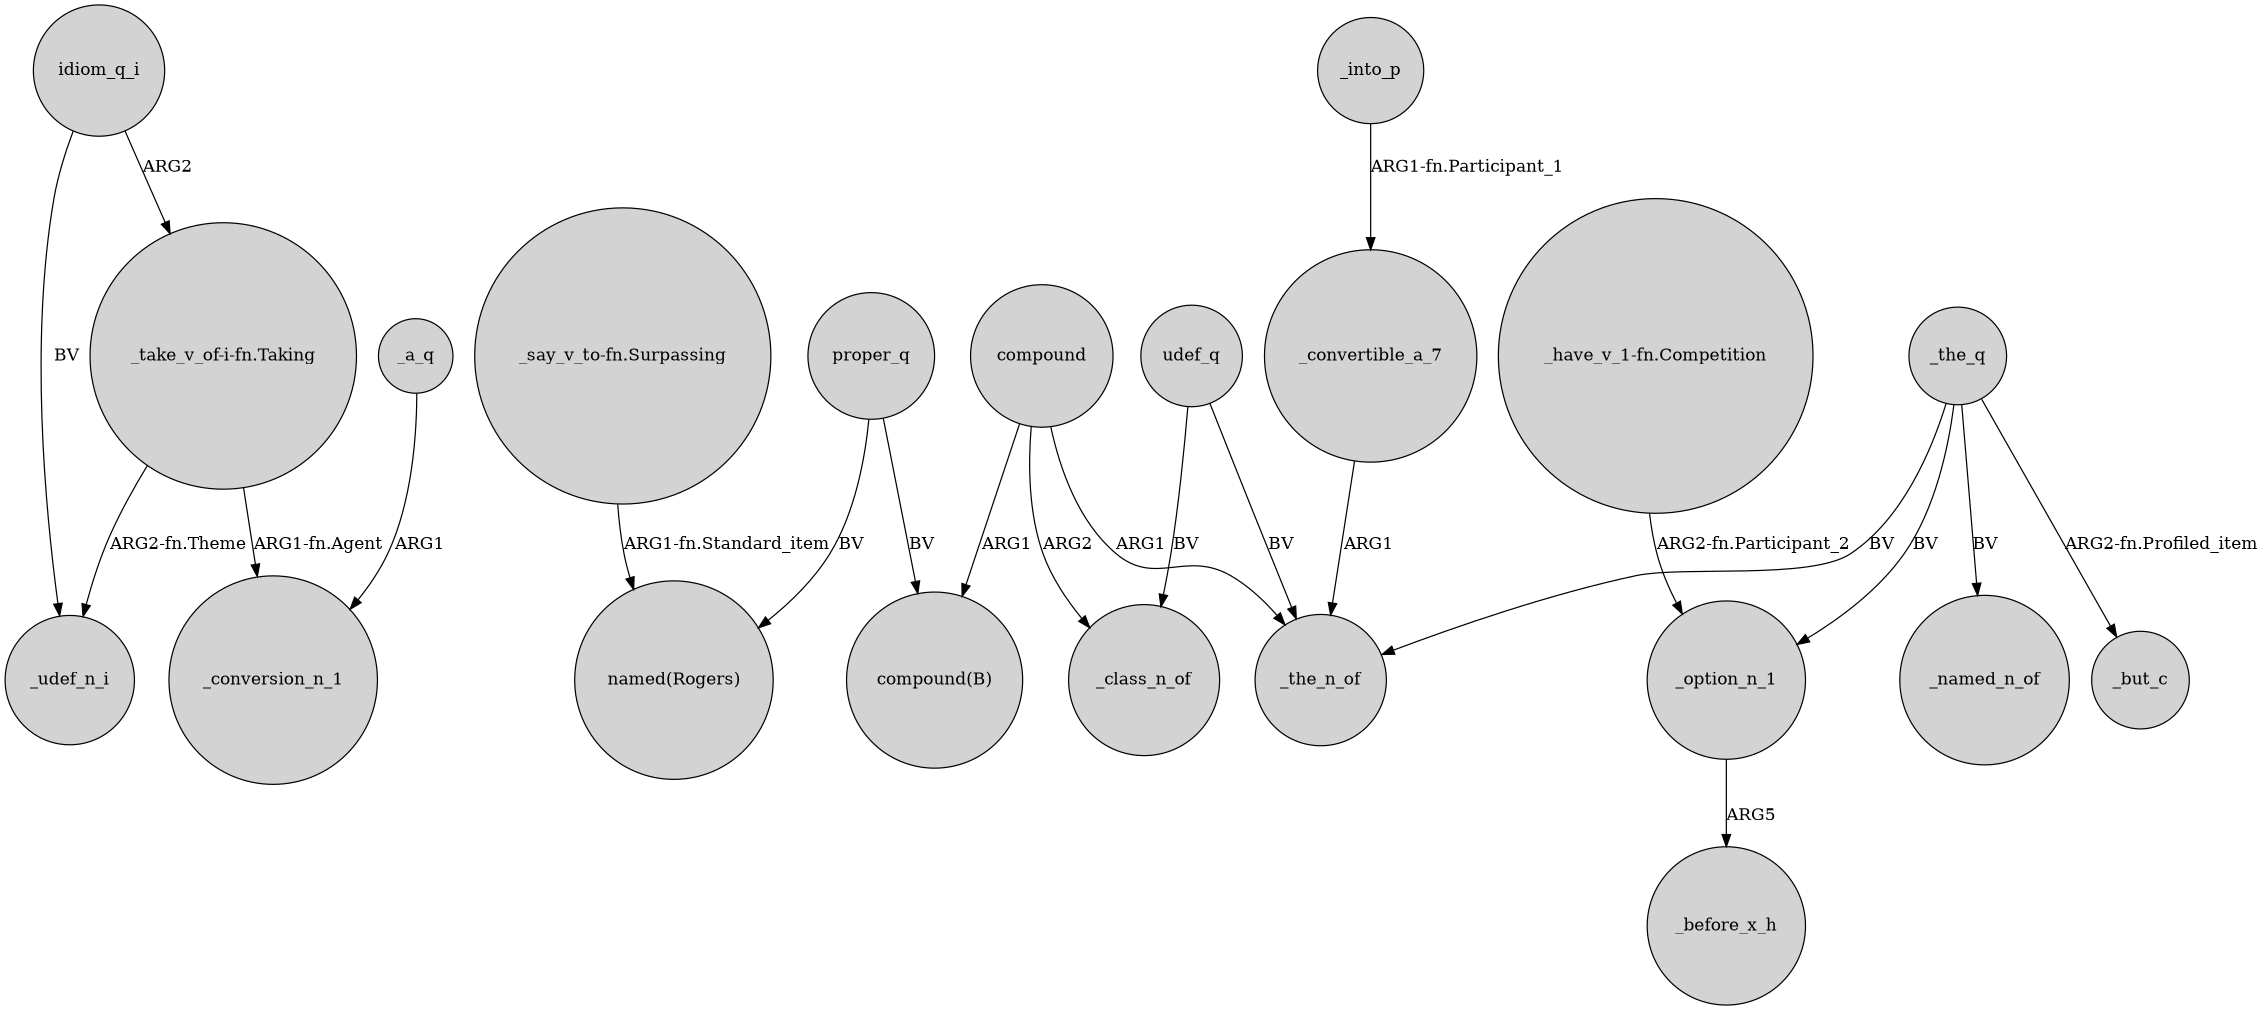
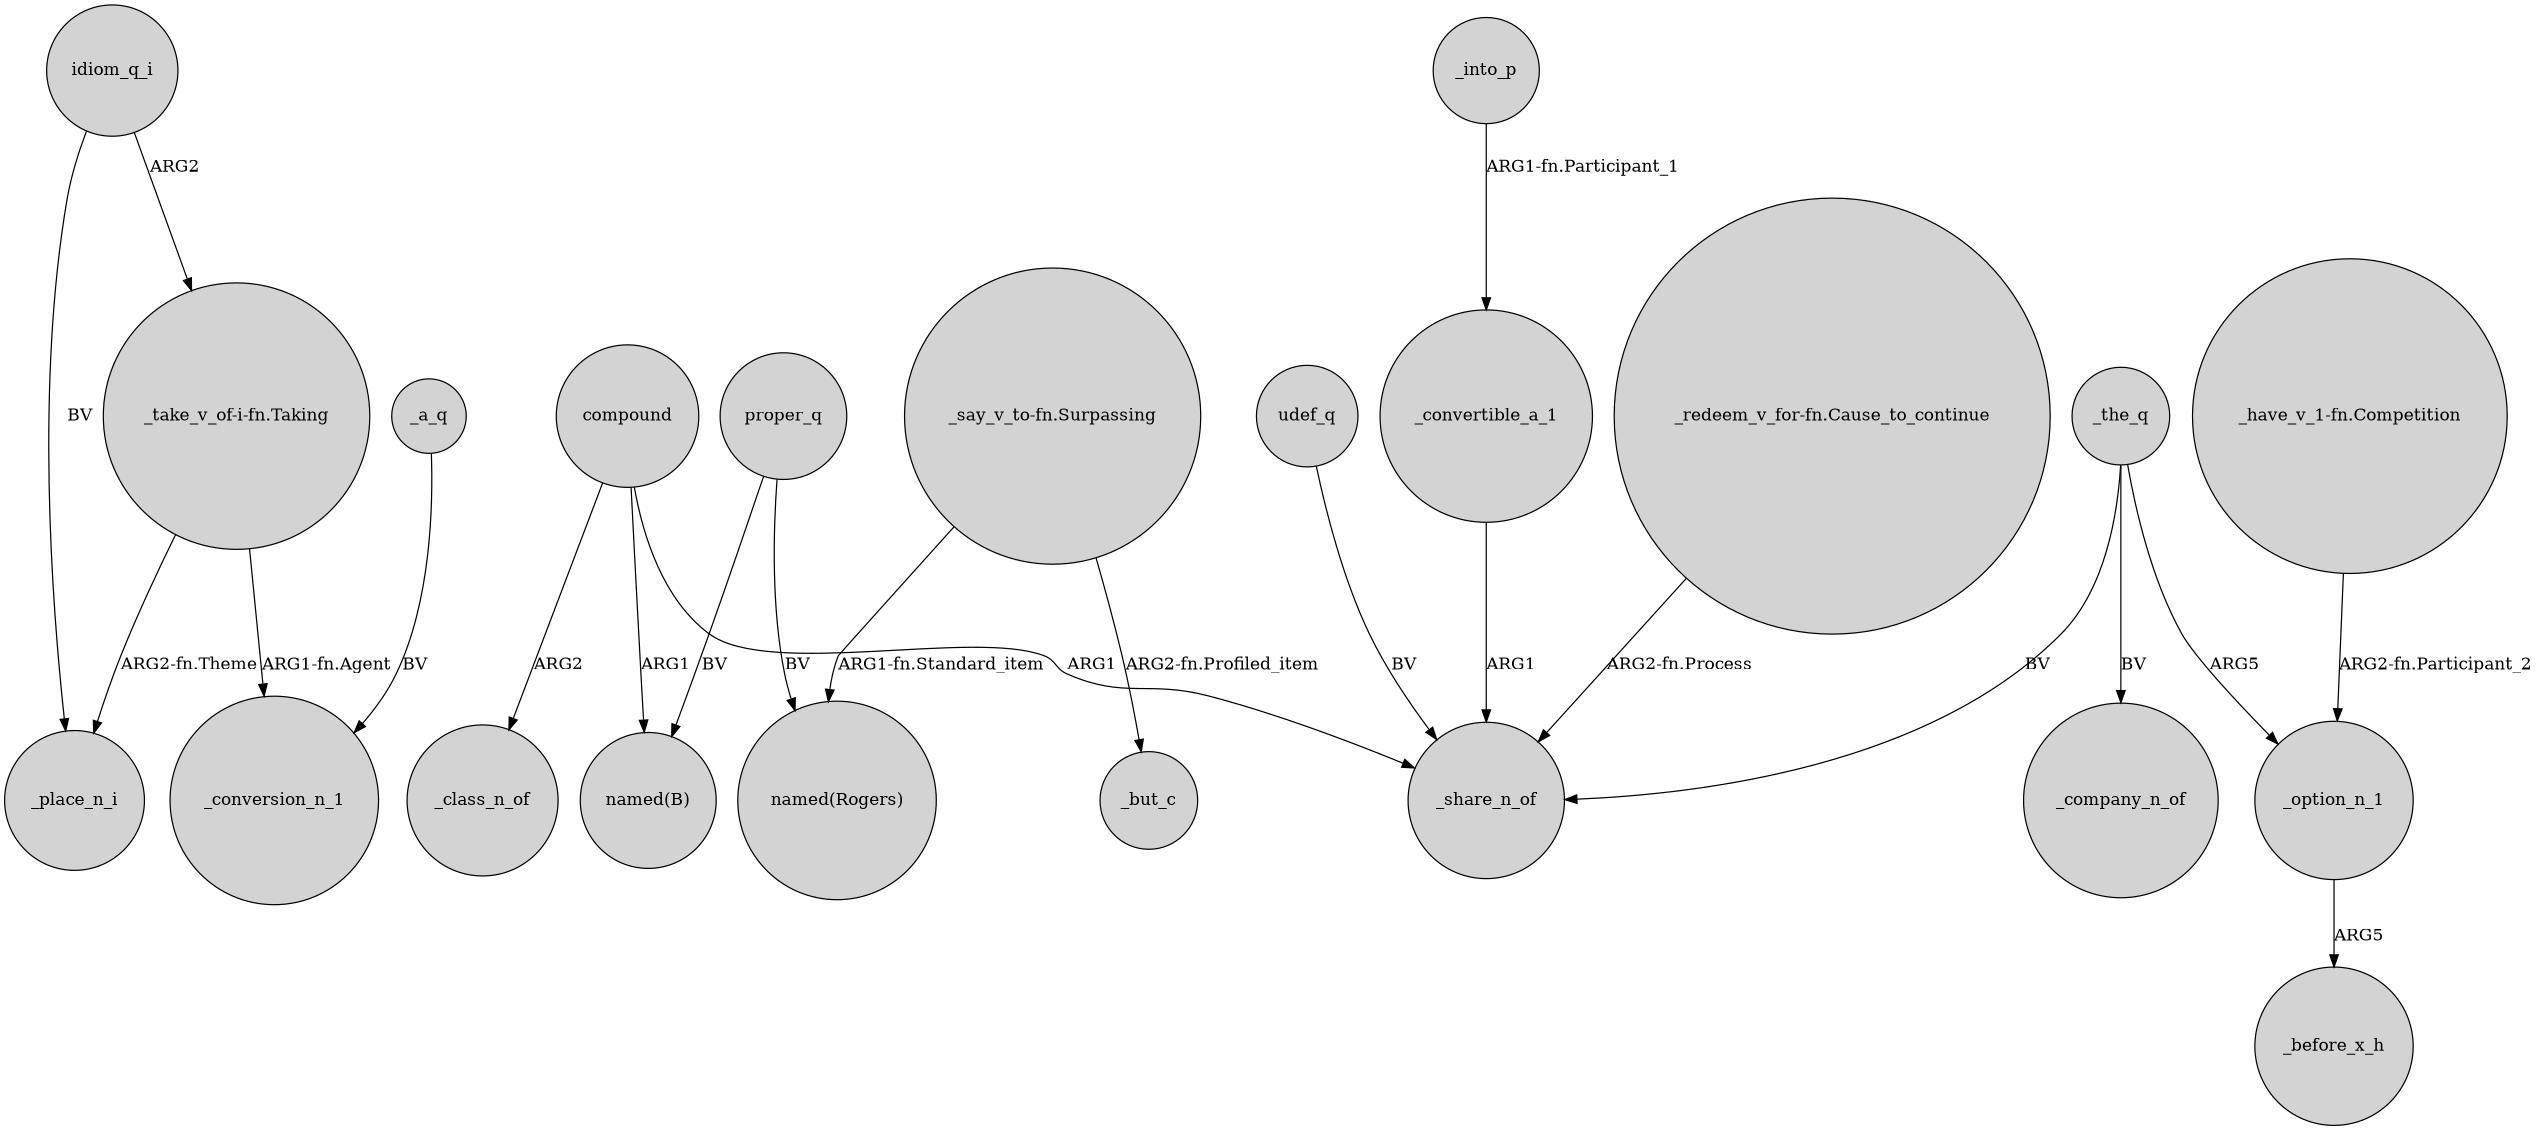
(1371, 356) -> (1486, 416)
none -> (1832, 416)
(1178, 501) -> none
(2046, 513) -> (1120, 648)
(420, 545) -> (415, 665)
(1926, 545) -> (2235, 665)
(70, 680) -> (75, 800)
(935, 680) -> (648, 800)
(1321, 680) -> (1486, 800)
(1985, 680) -> (2121, 800)
